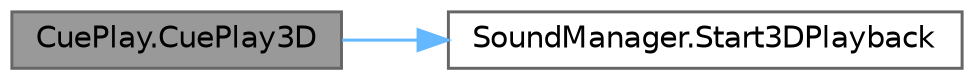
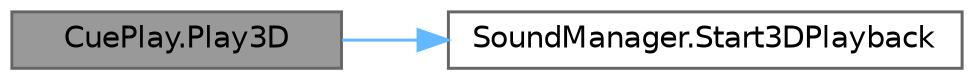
(177, 40) -> (177, 40)
